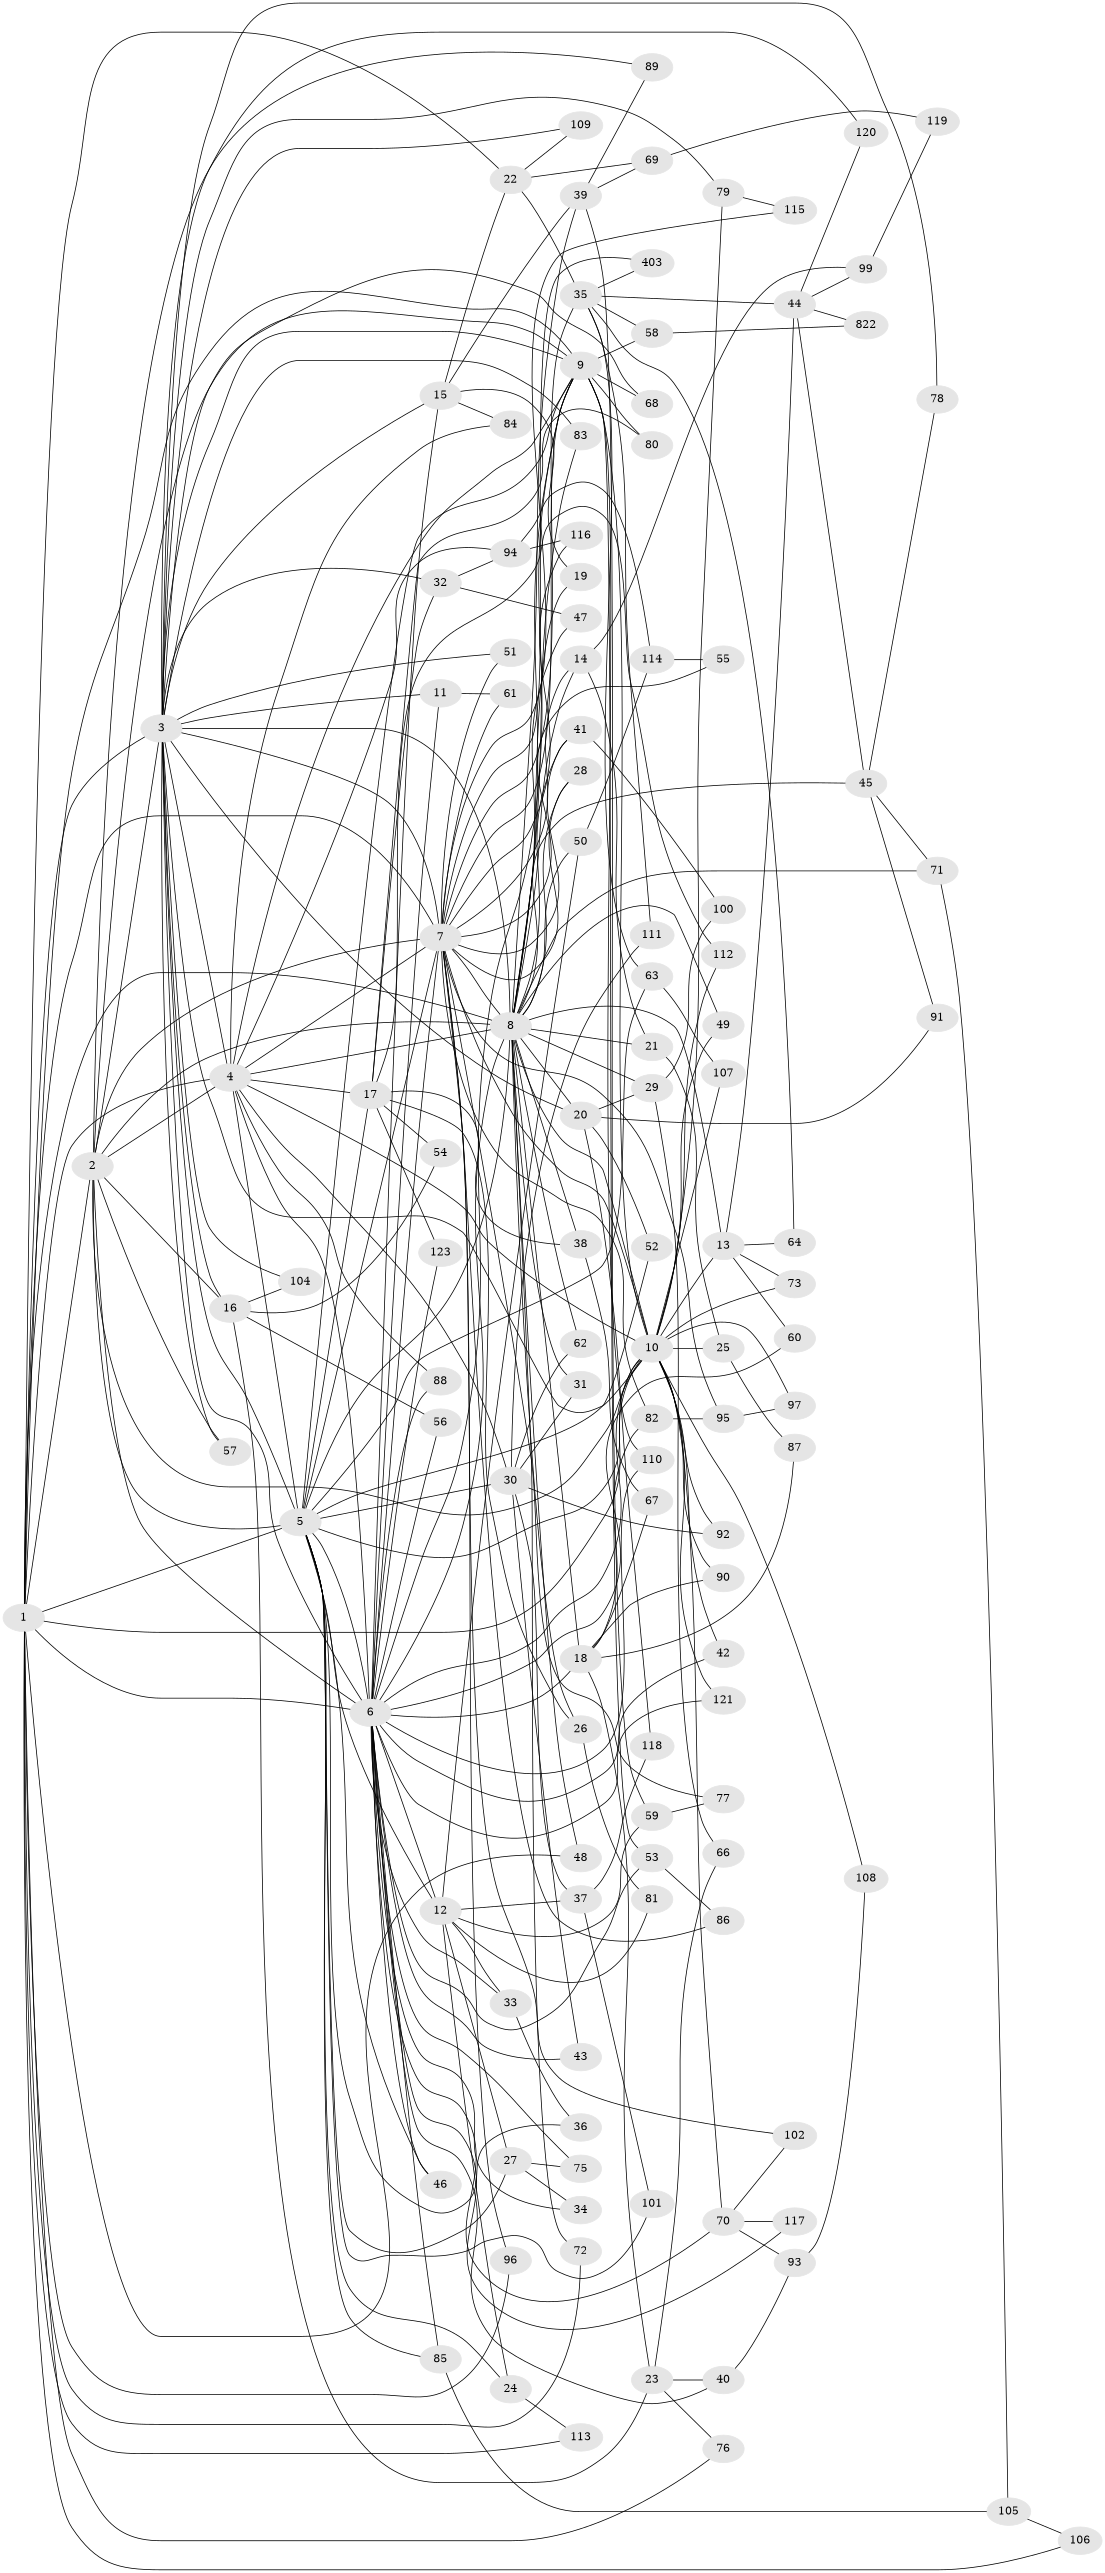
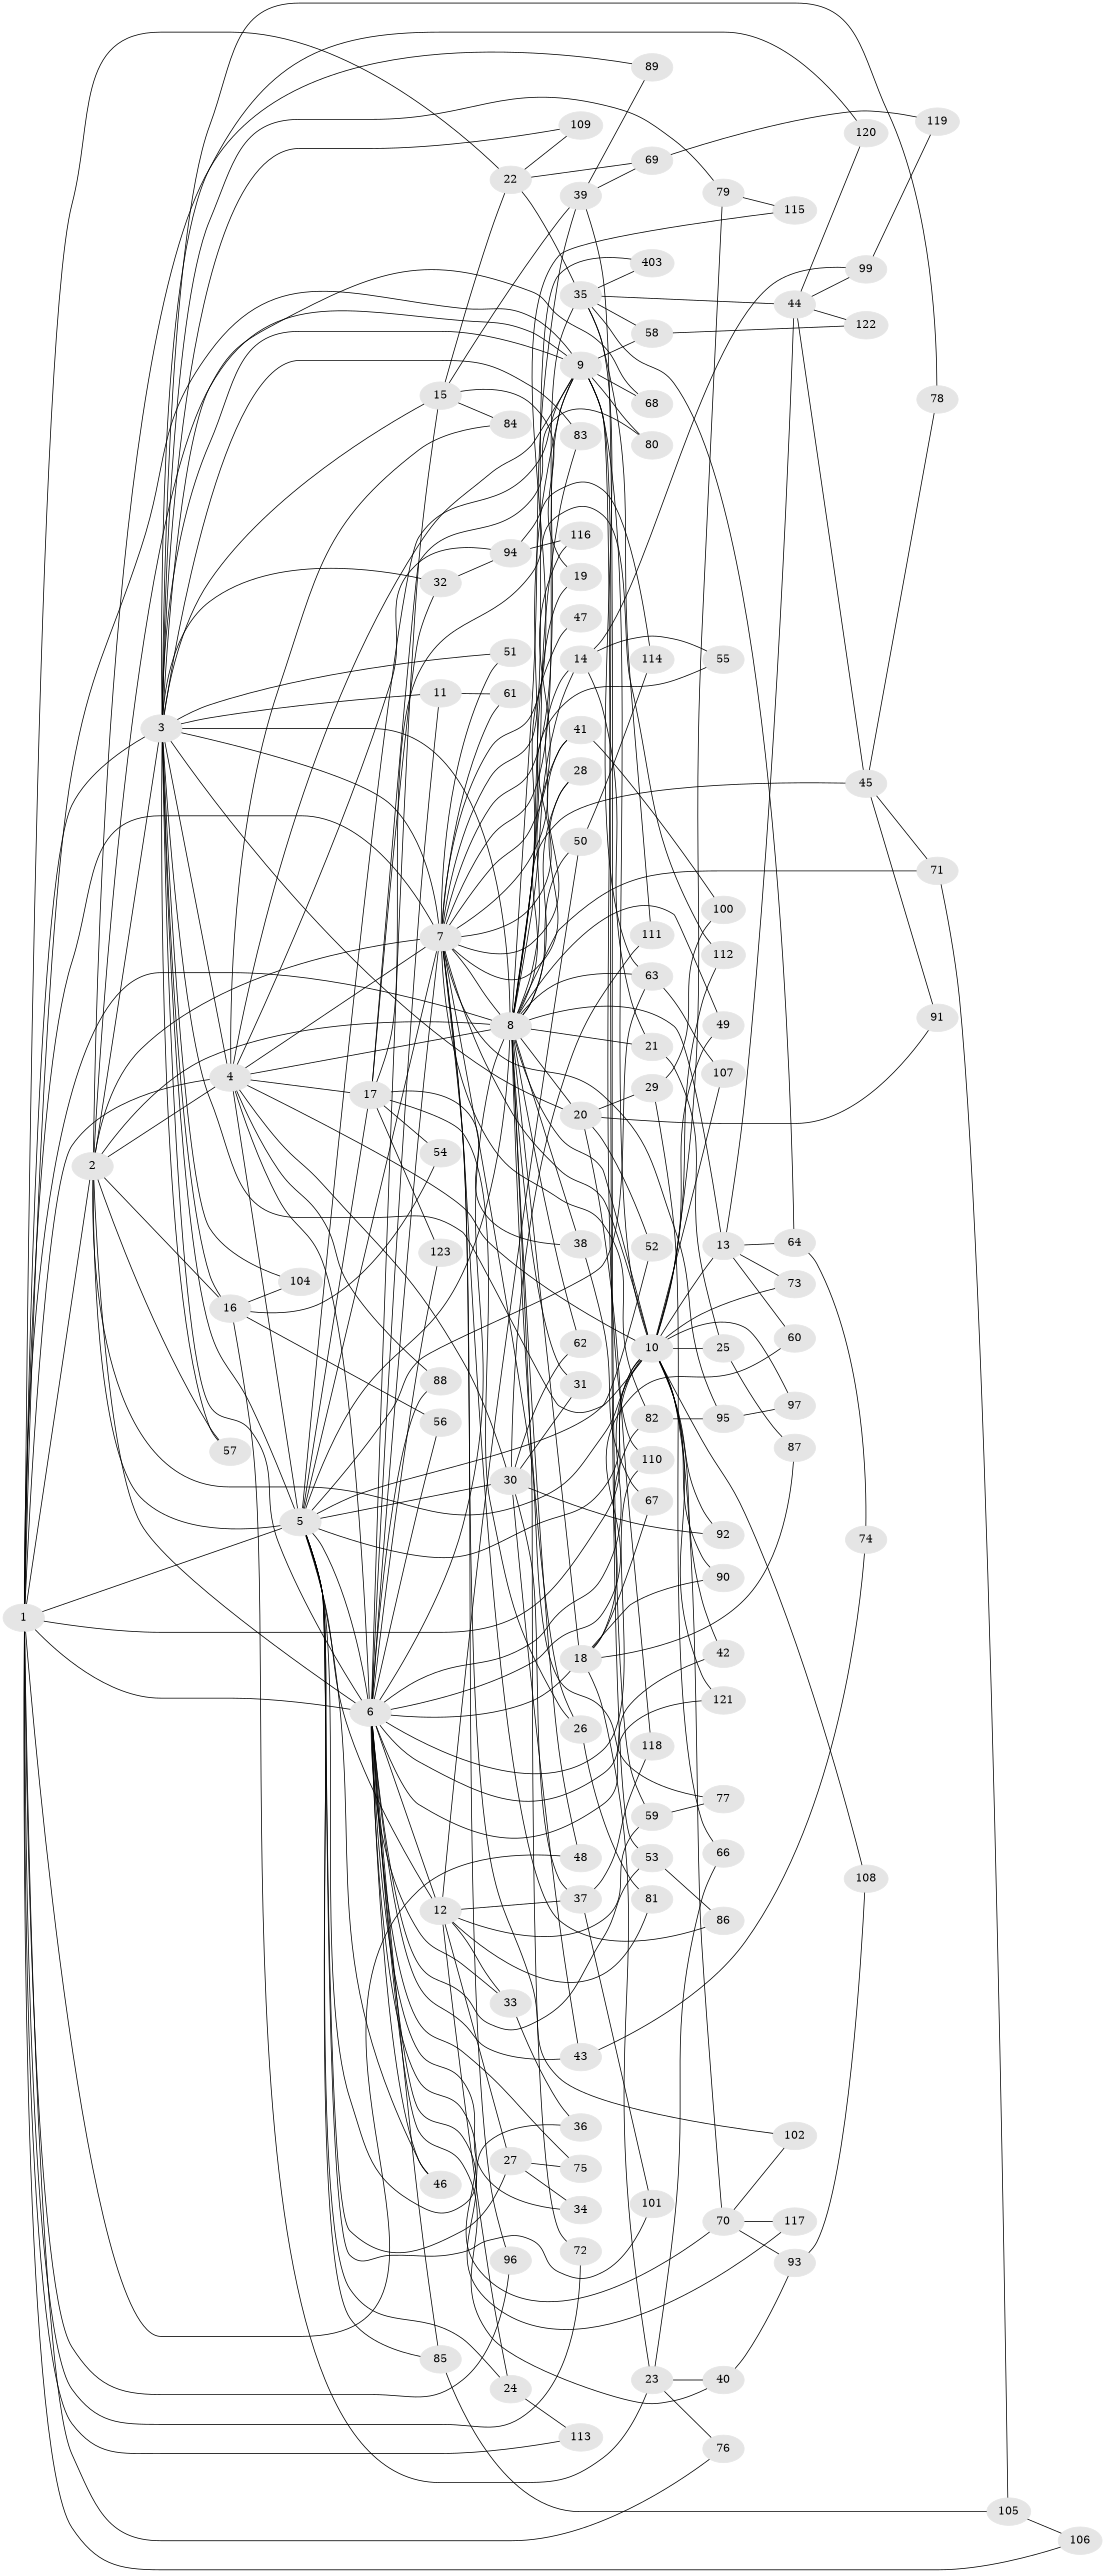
(866, 325) -> (866, 325)
(513, 601) -> none
(688, 660) -> (655, 636)
(582, 1057) -> (570, 979)
(482, 1075) -> none
none -> (866, 1540)
